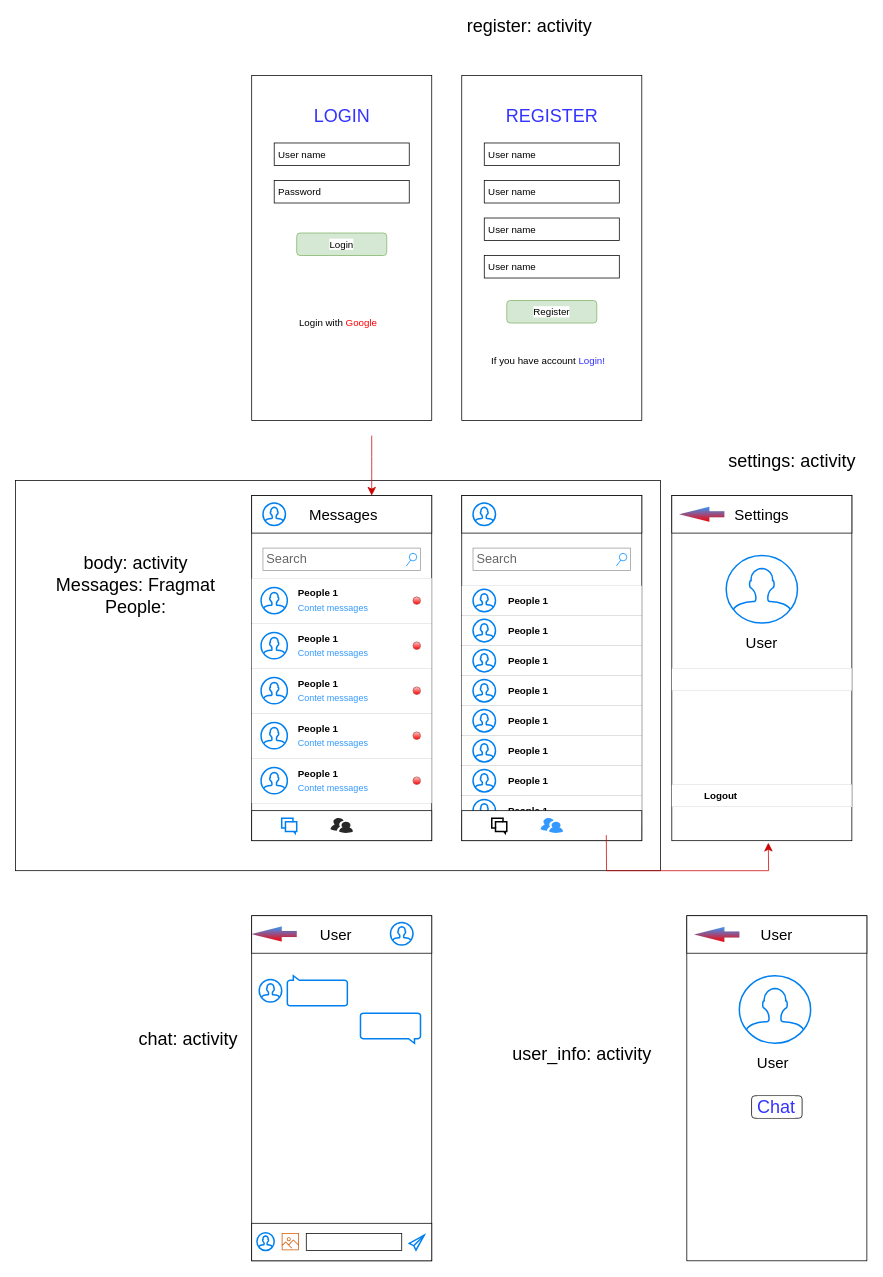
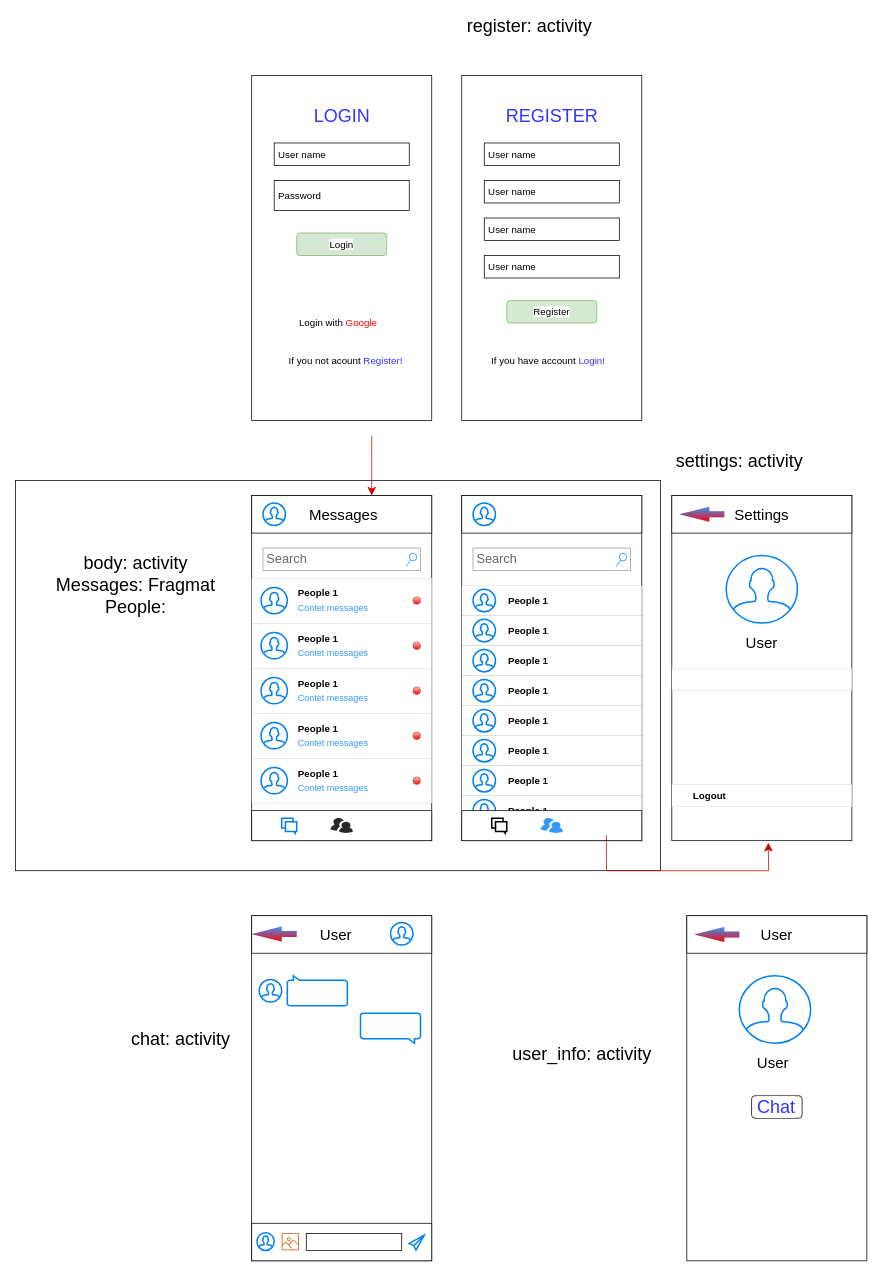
(342, 192) -> (342, 195)
none -> (345, 360)
(792, 450) -> (739, 450)
(720, 795) -> (709, 795)
(188, 1039) -> (180, 1039)
